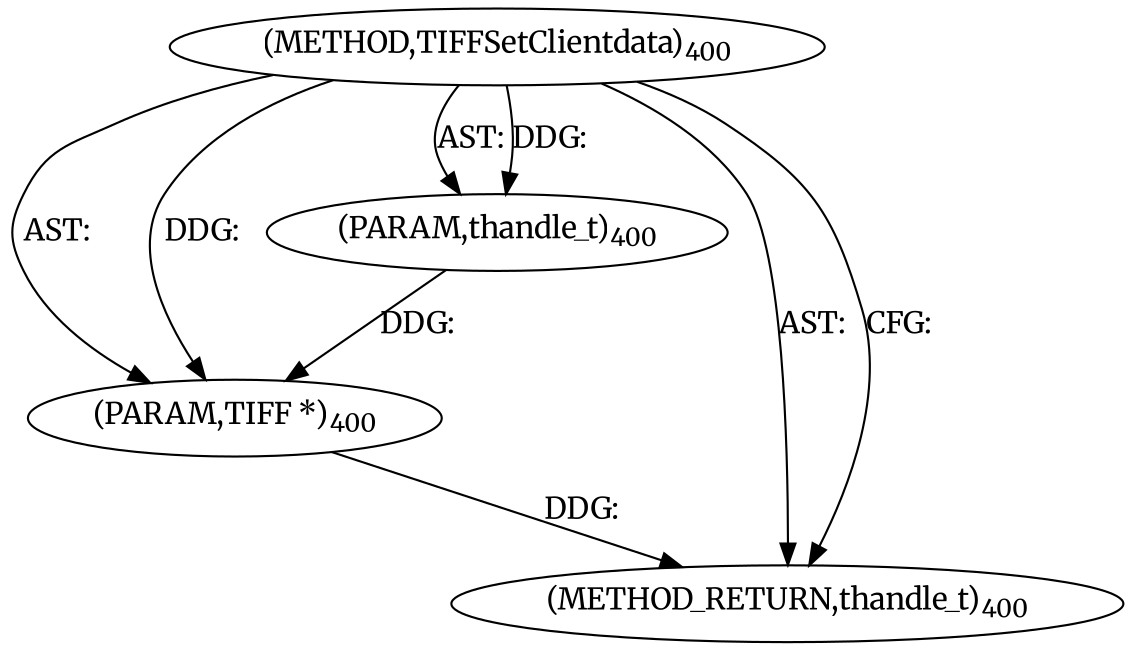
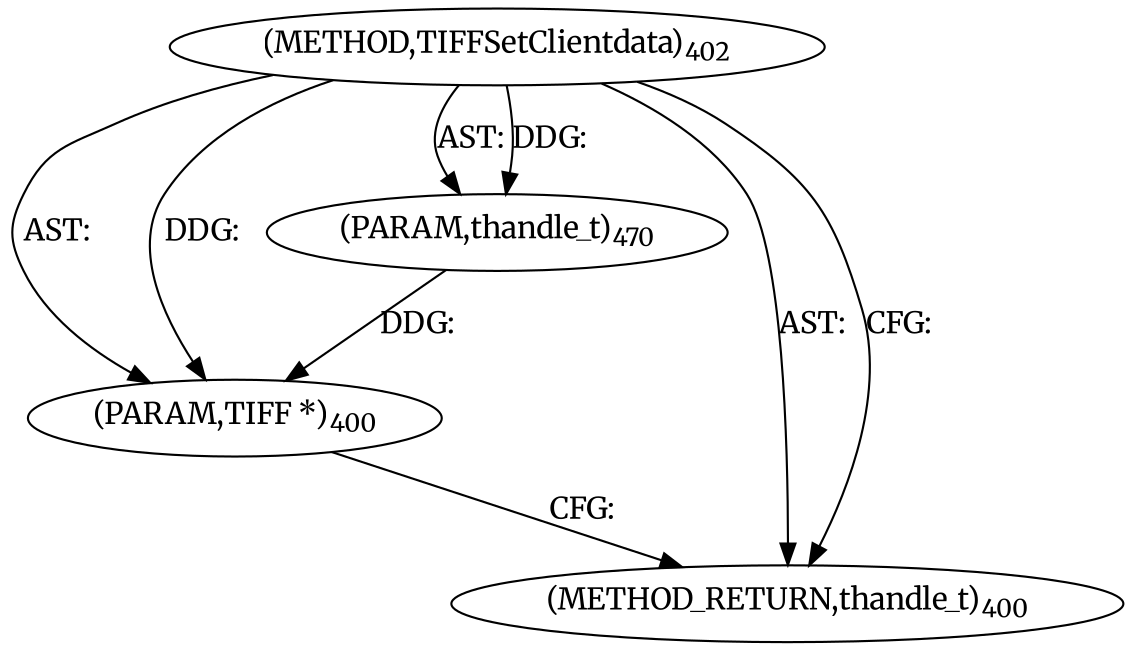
(708, 44) -> (708, 44)
(634, 229) -> (634, 229)
(586, 511) -> (586, 511)
